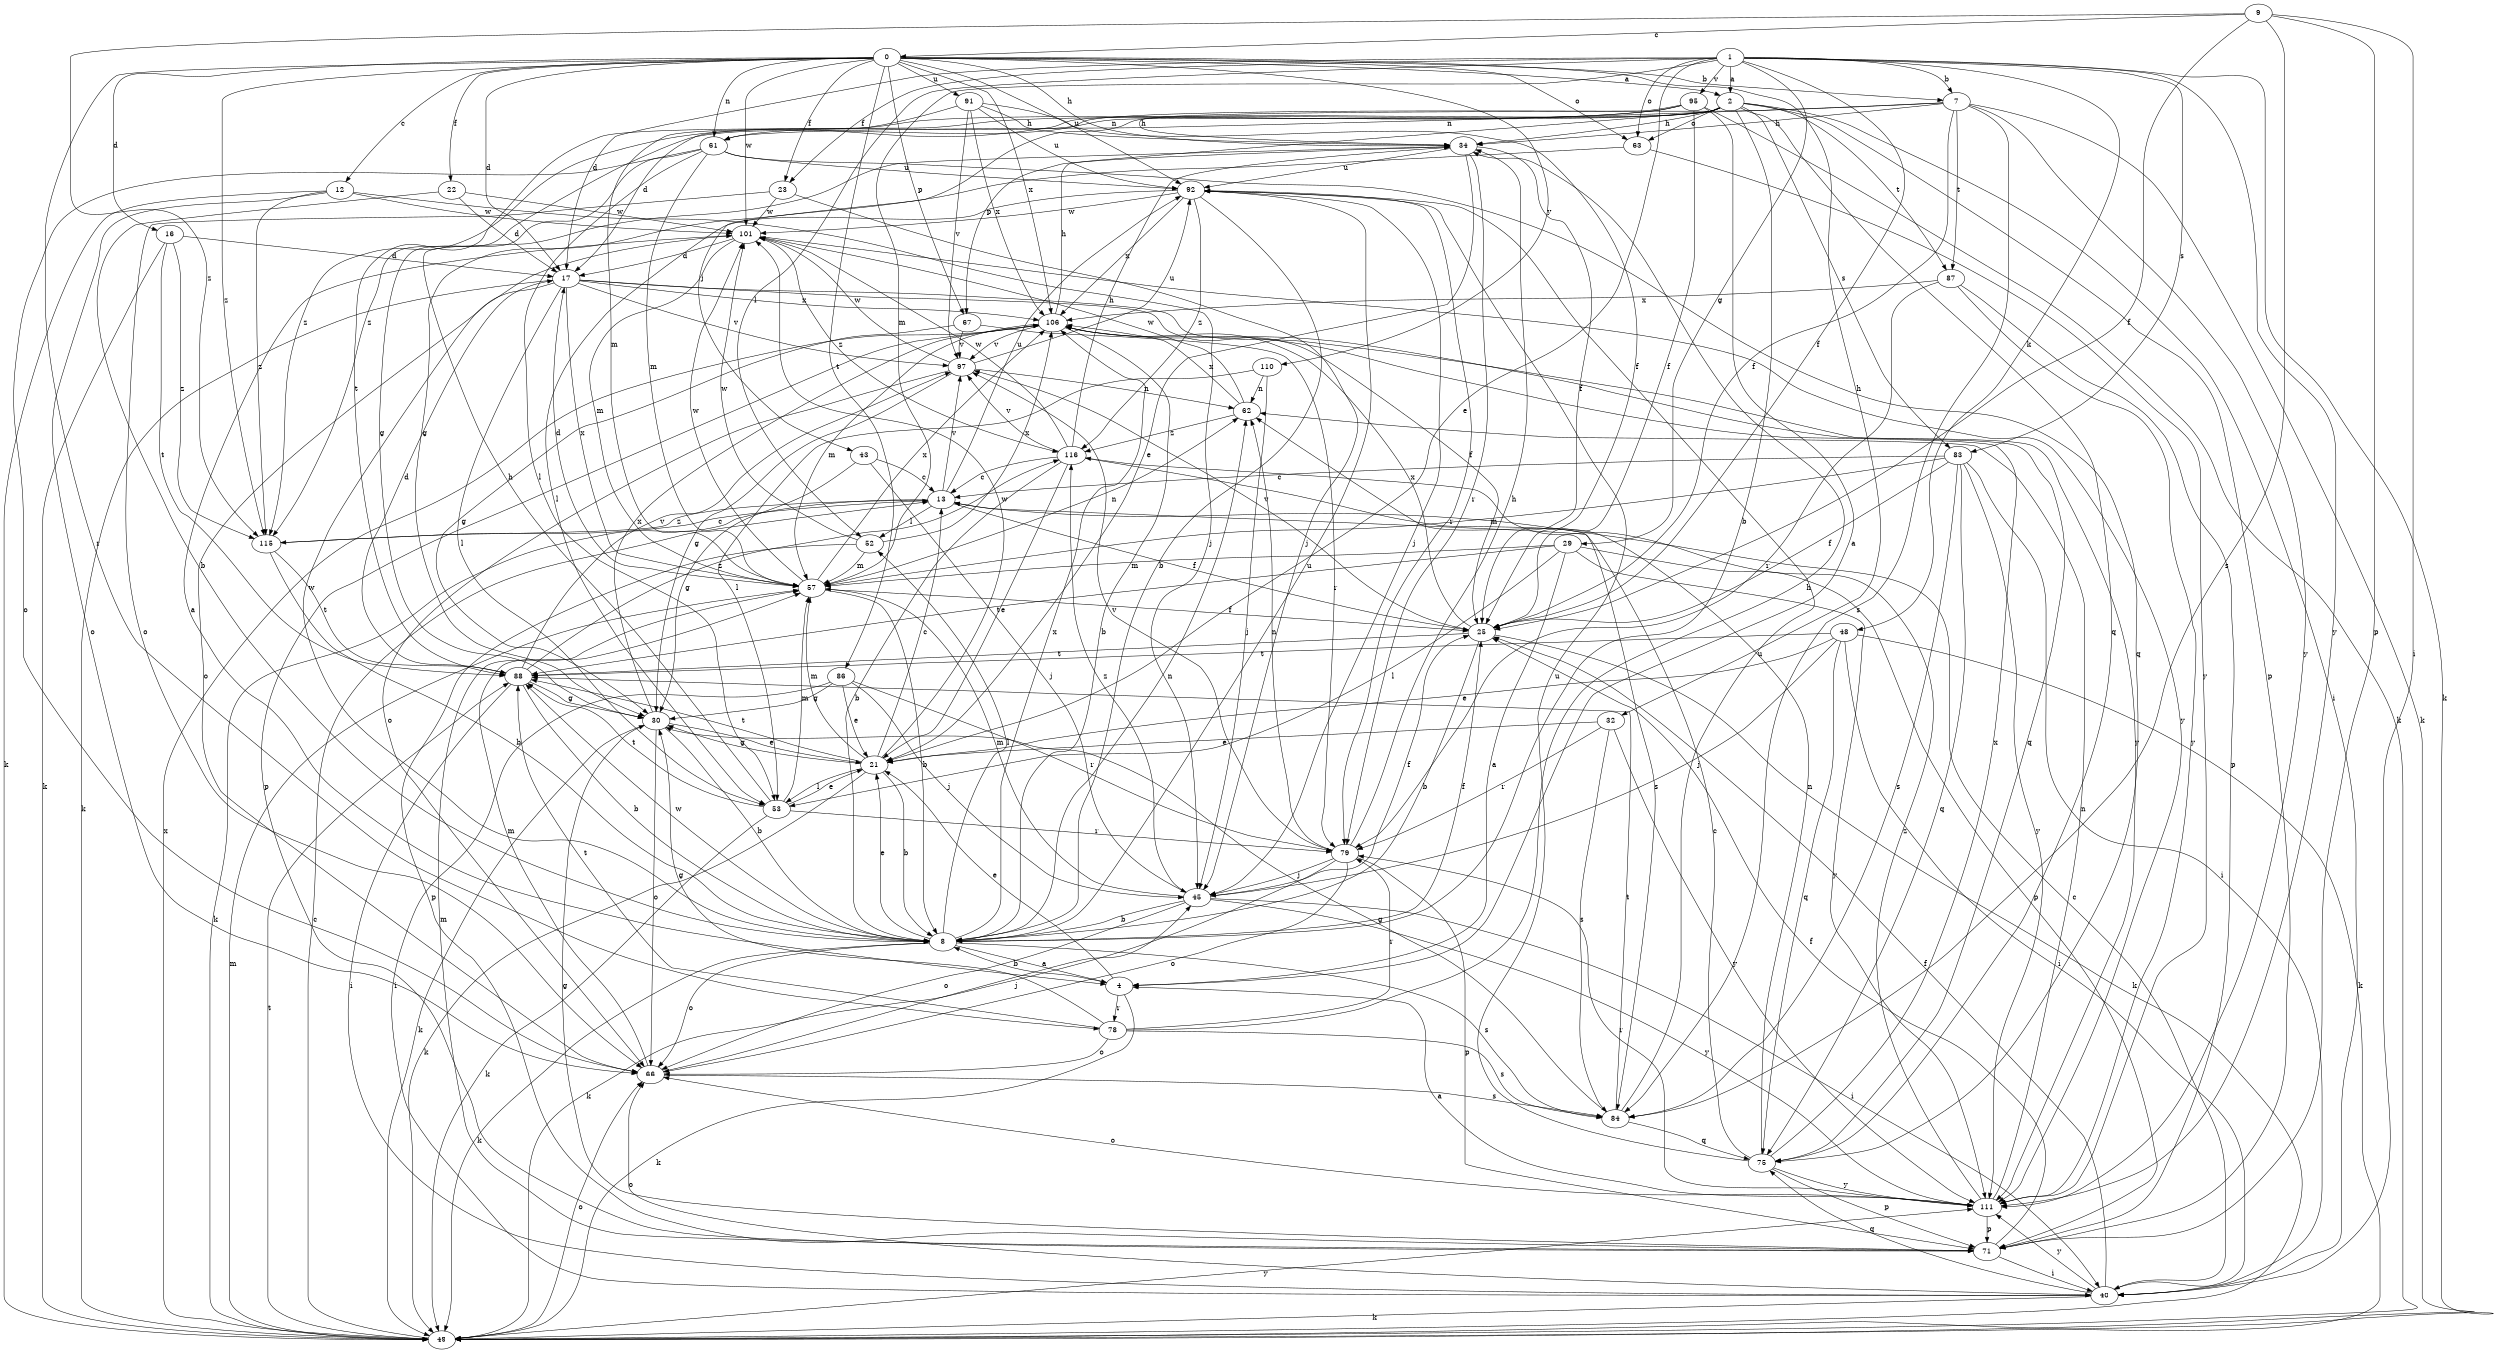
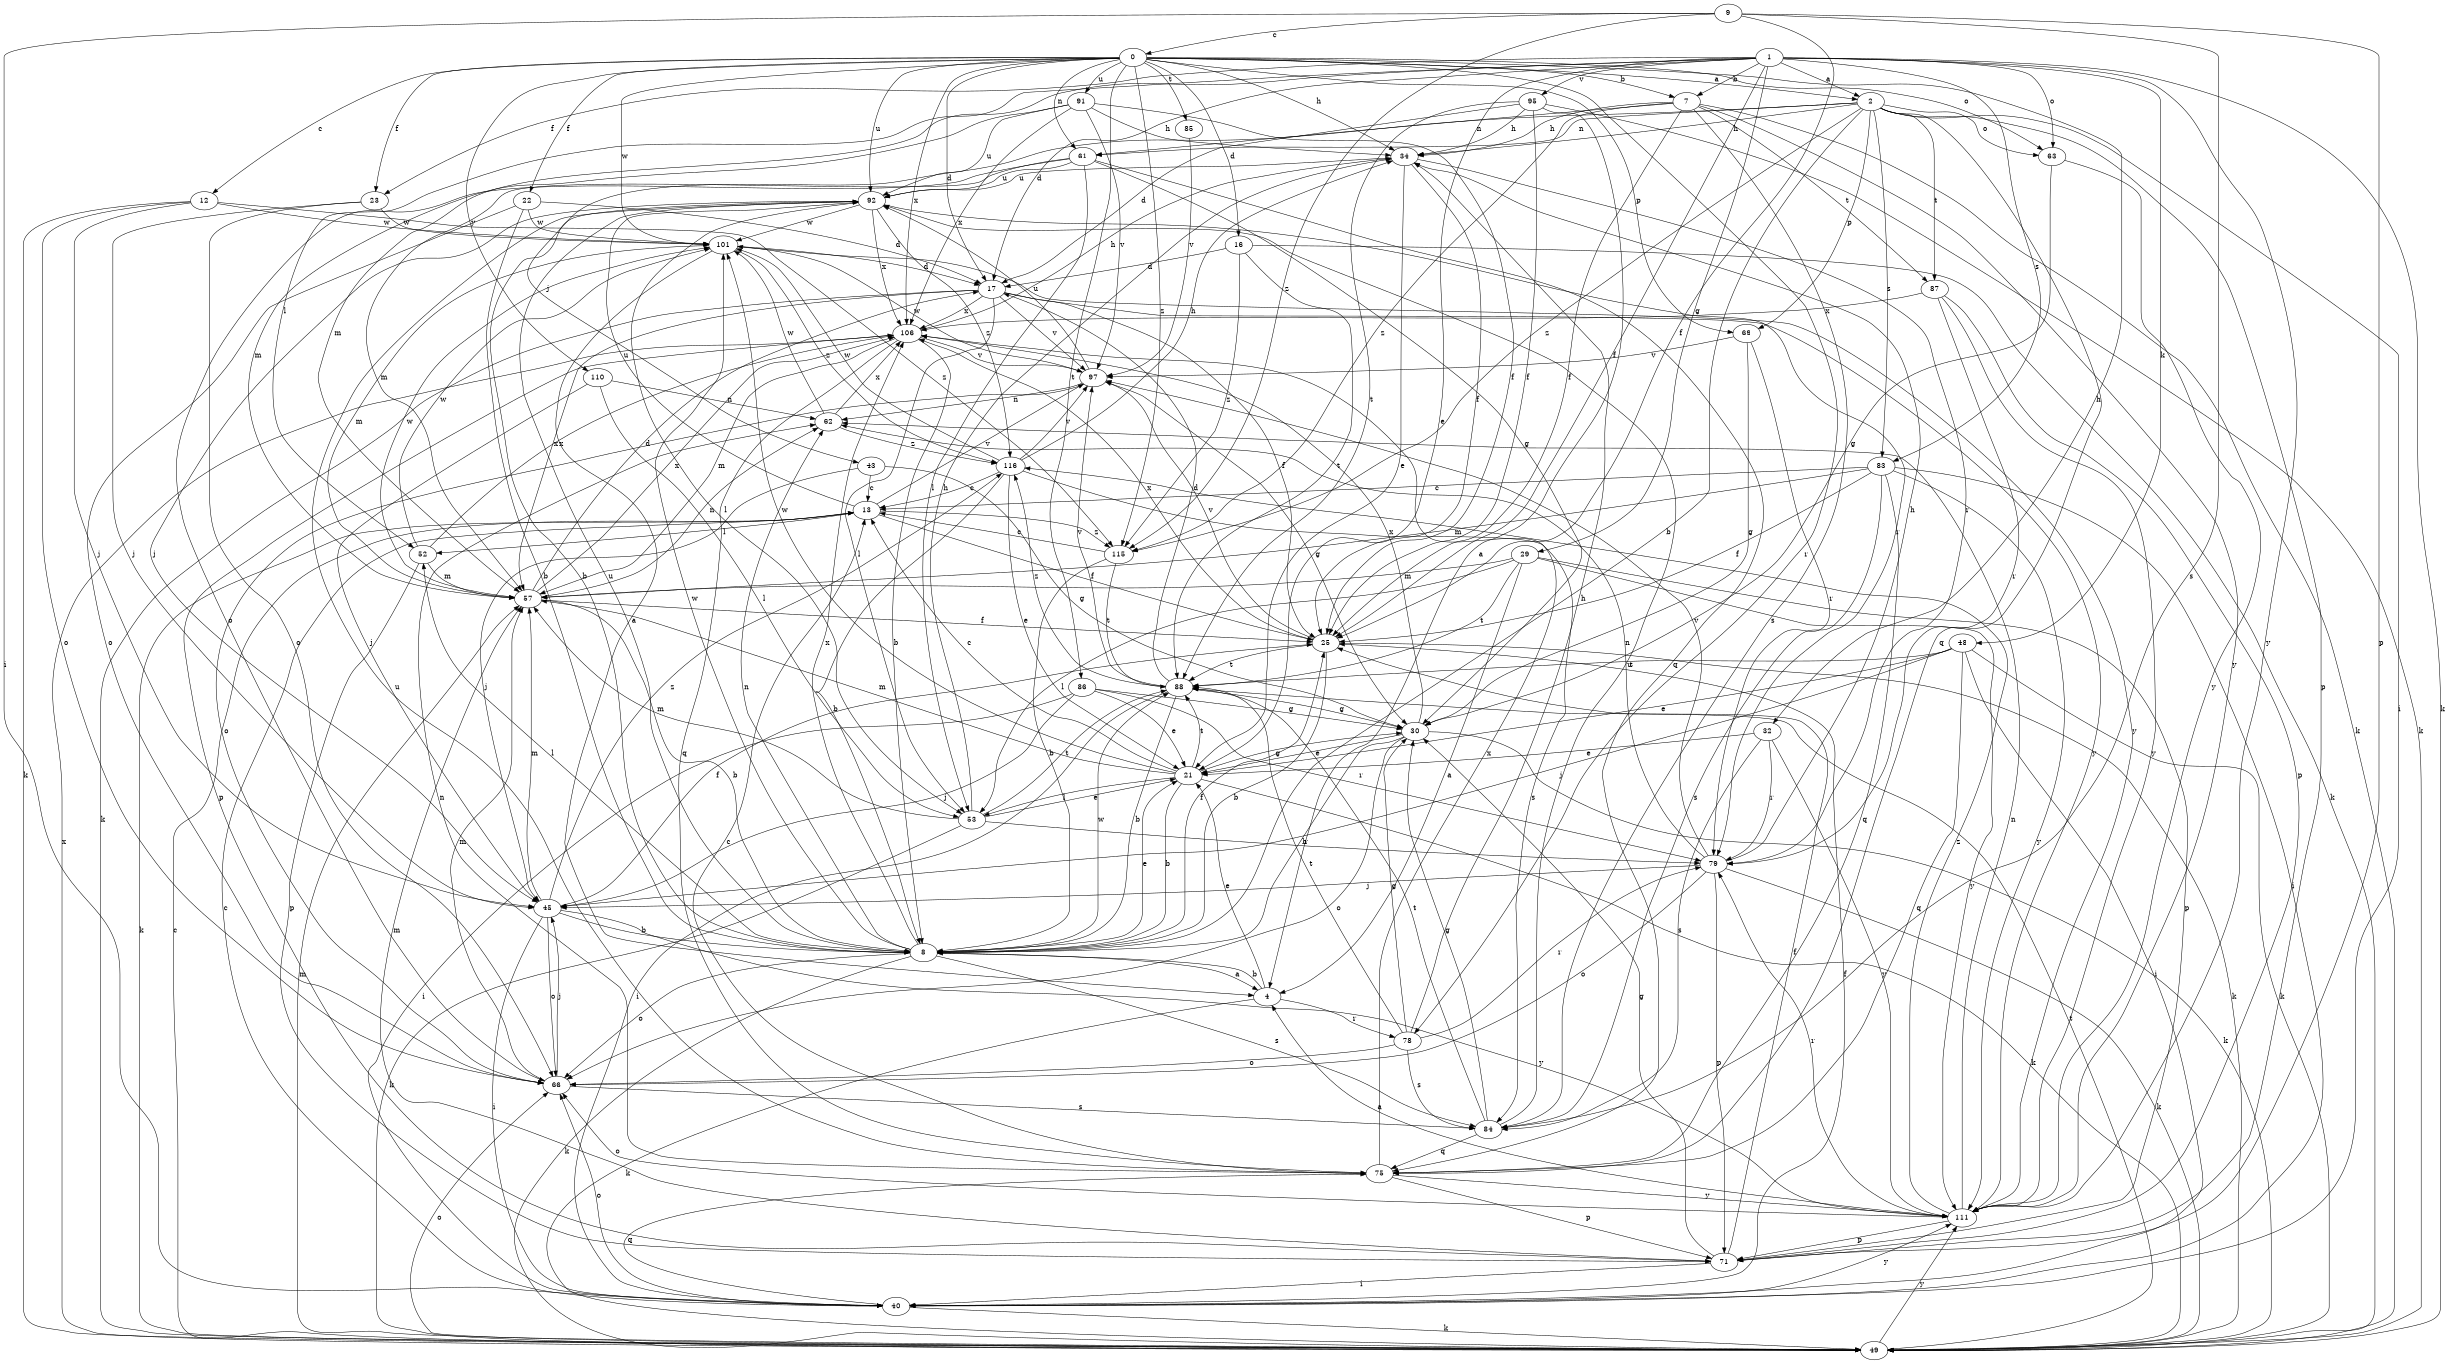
none -> (1189, 129)
(967, 323) -> (1747, 333)
(203, 669) -> (104, 634)
